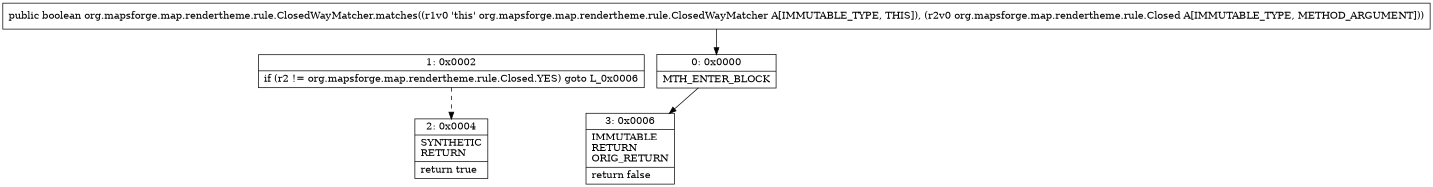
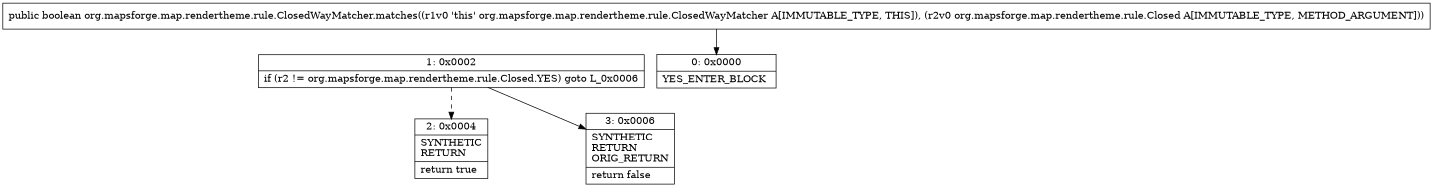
(716, 79) -> (714, 79)
(686, 98) -> (534, 107)
(625, 137) -> (622, 137)
